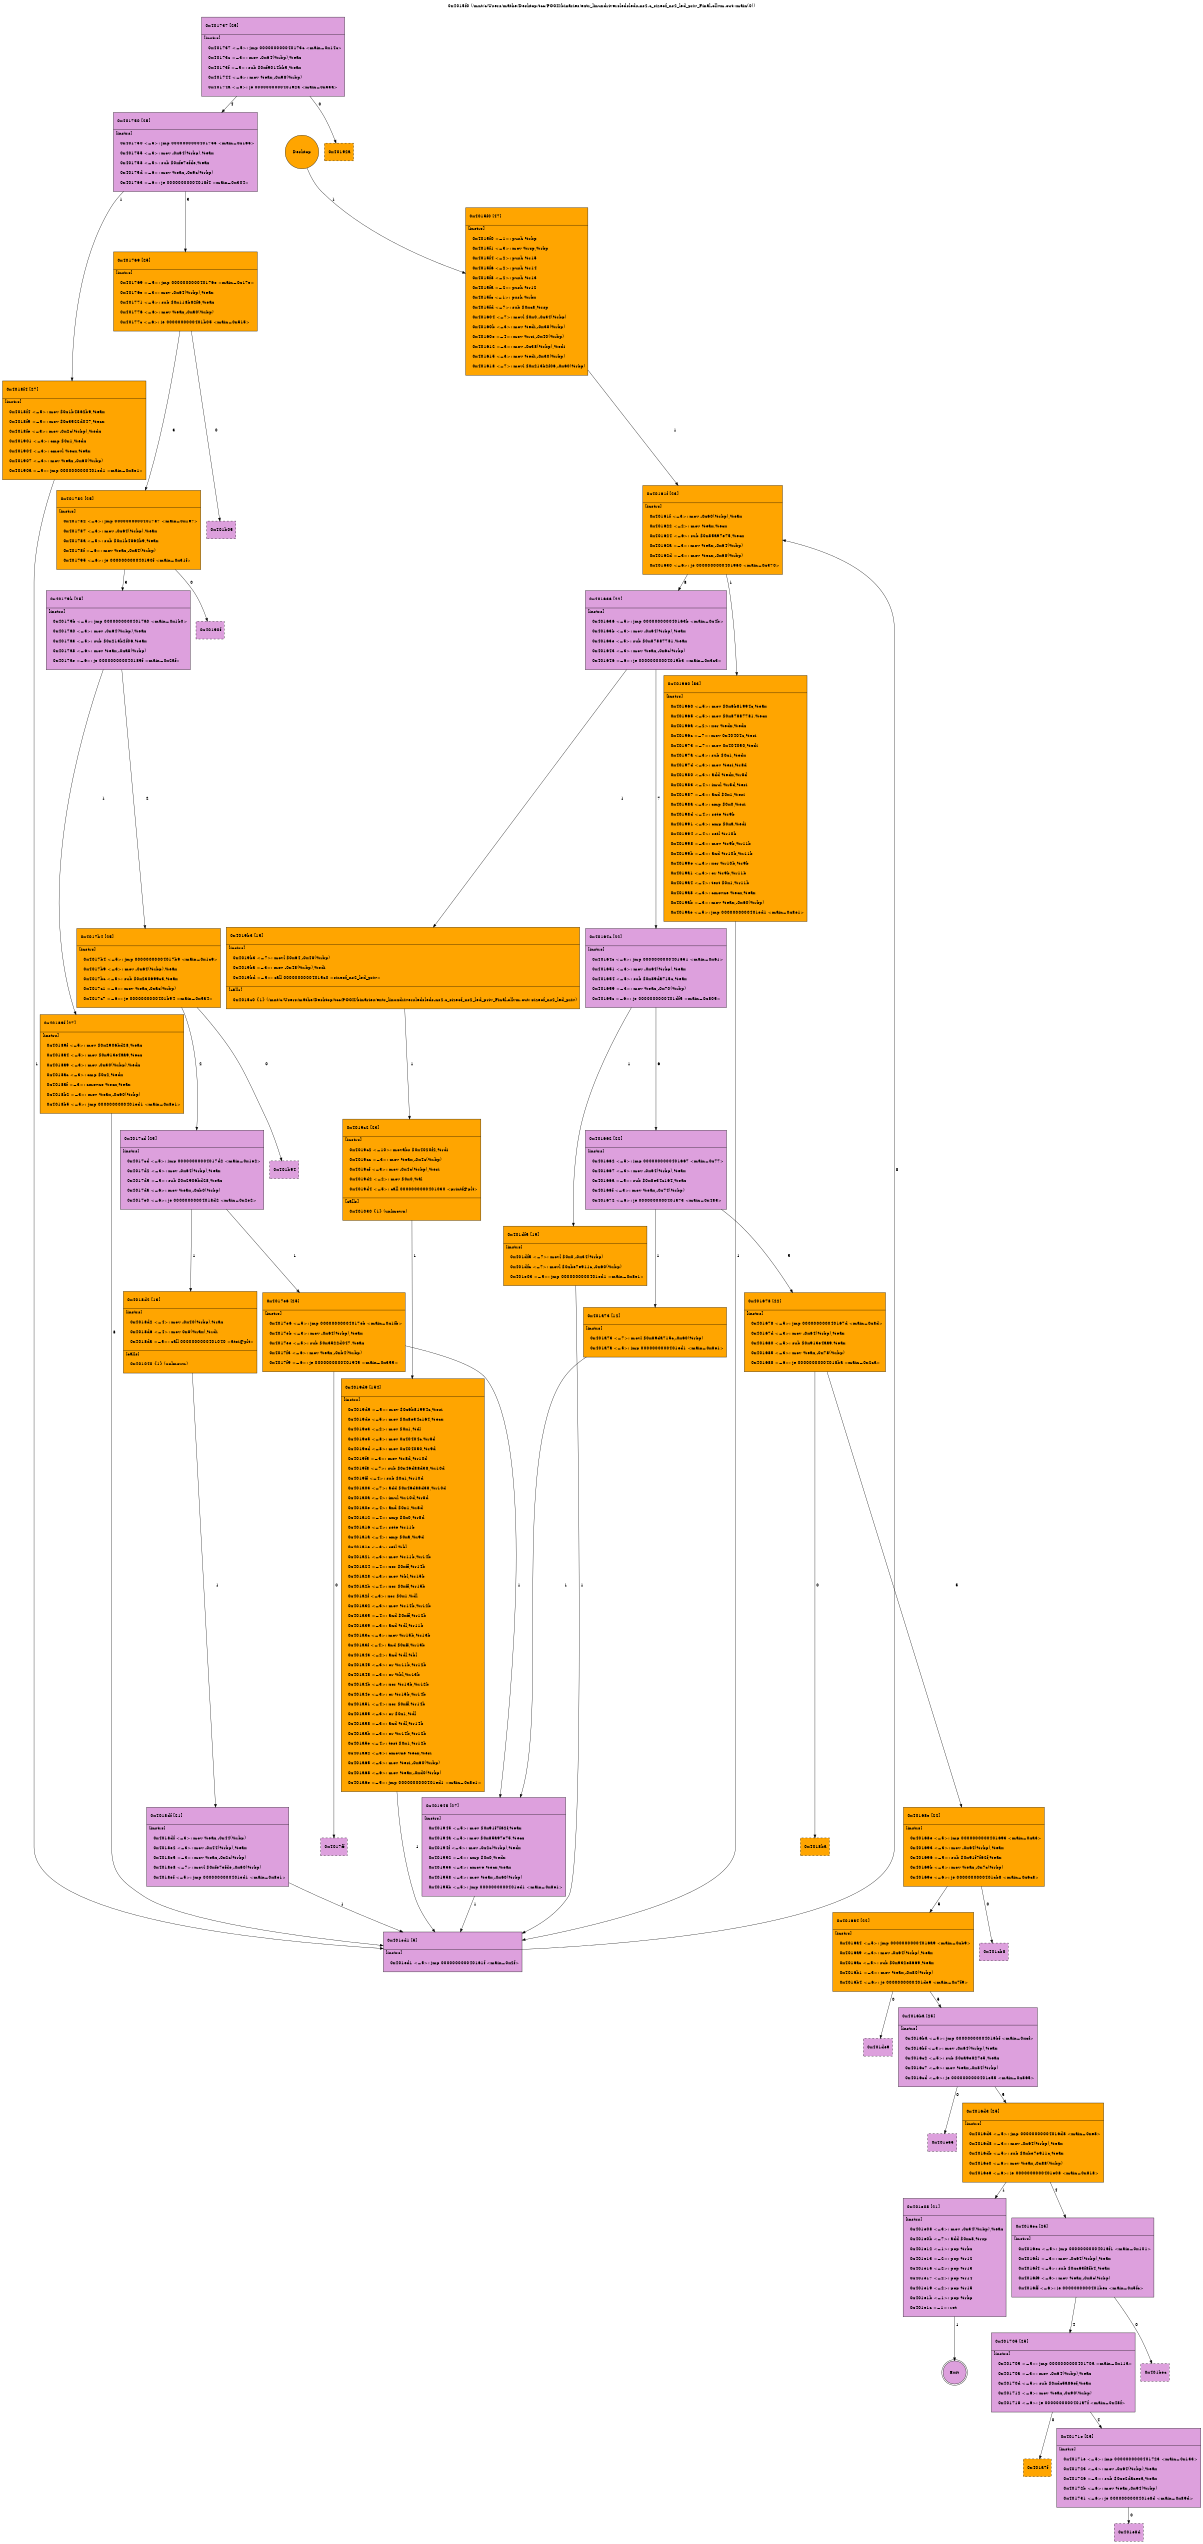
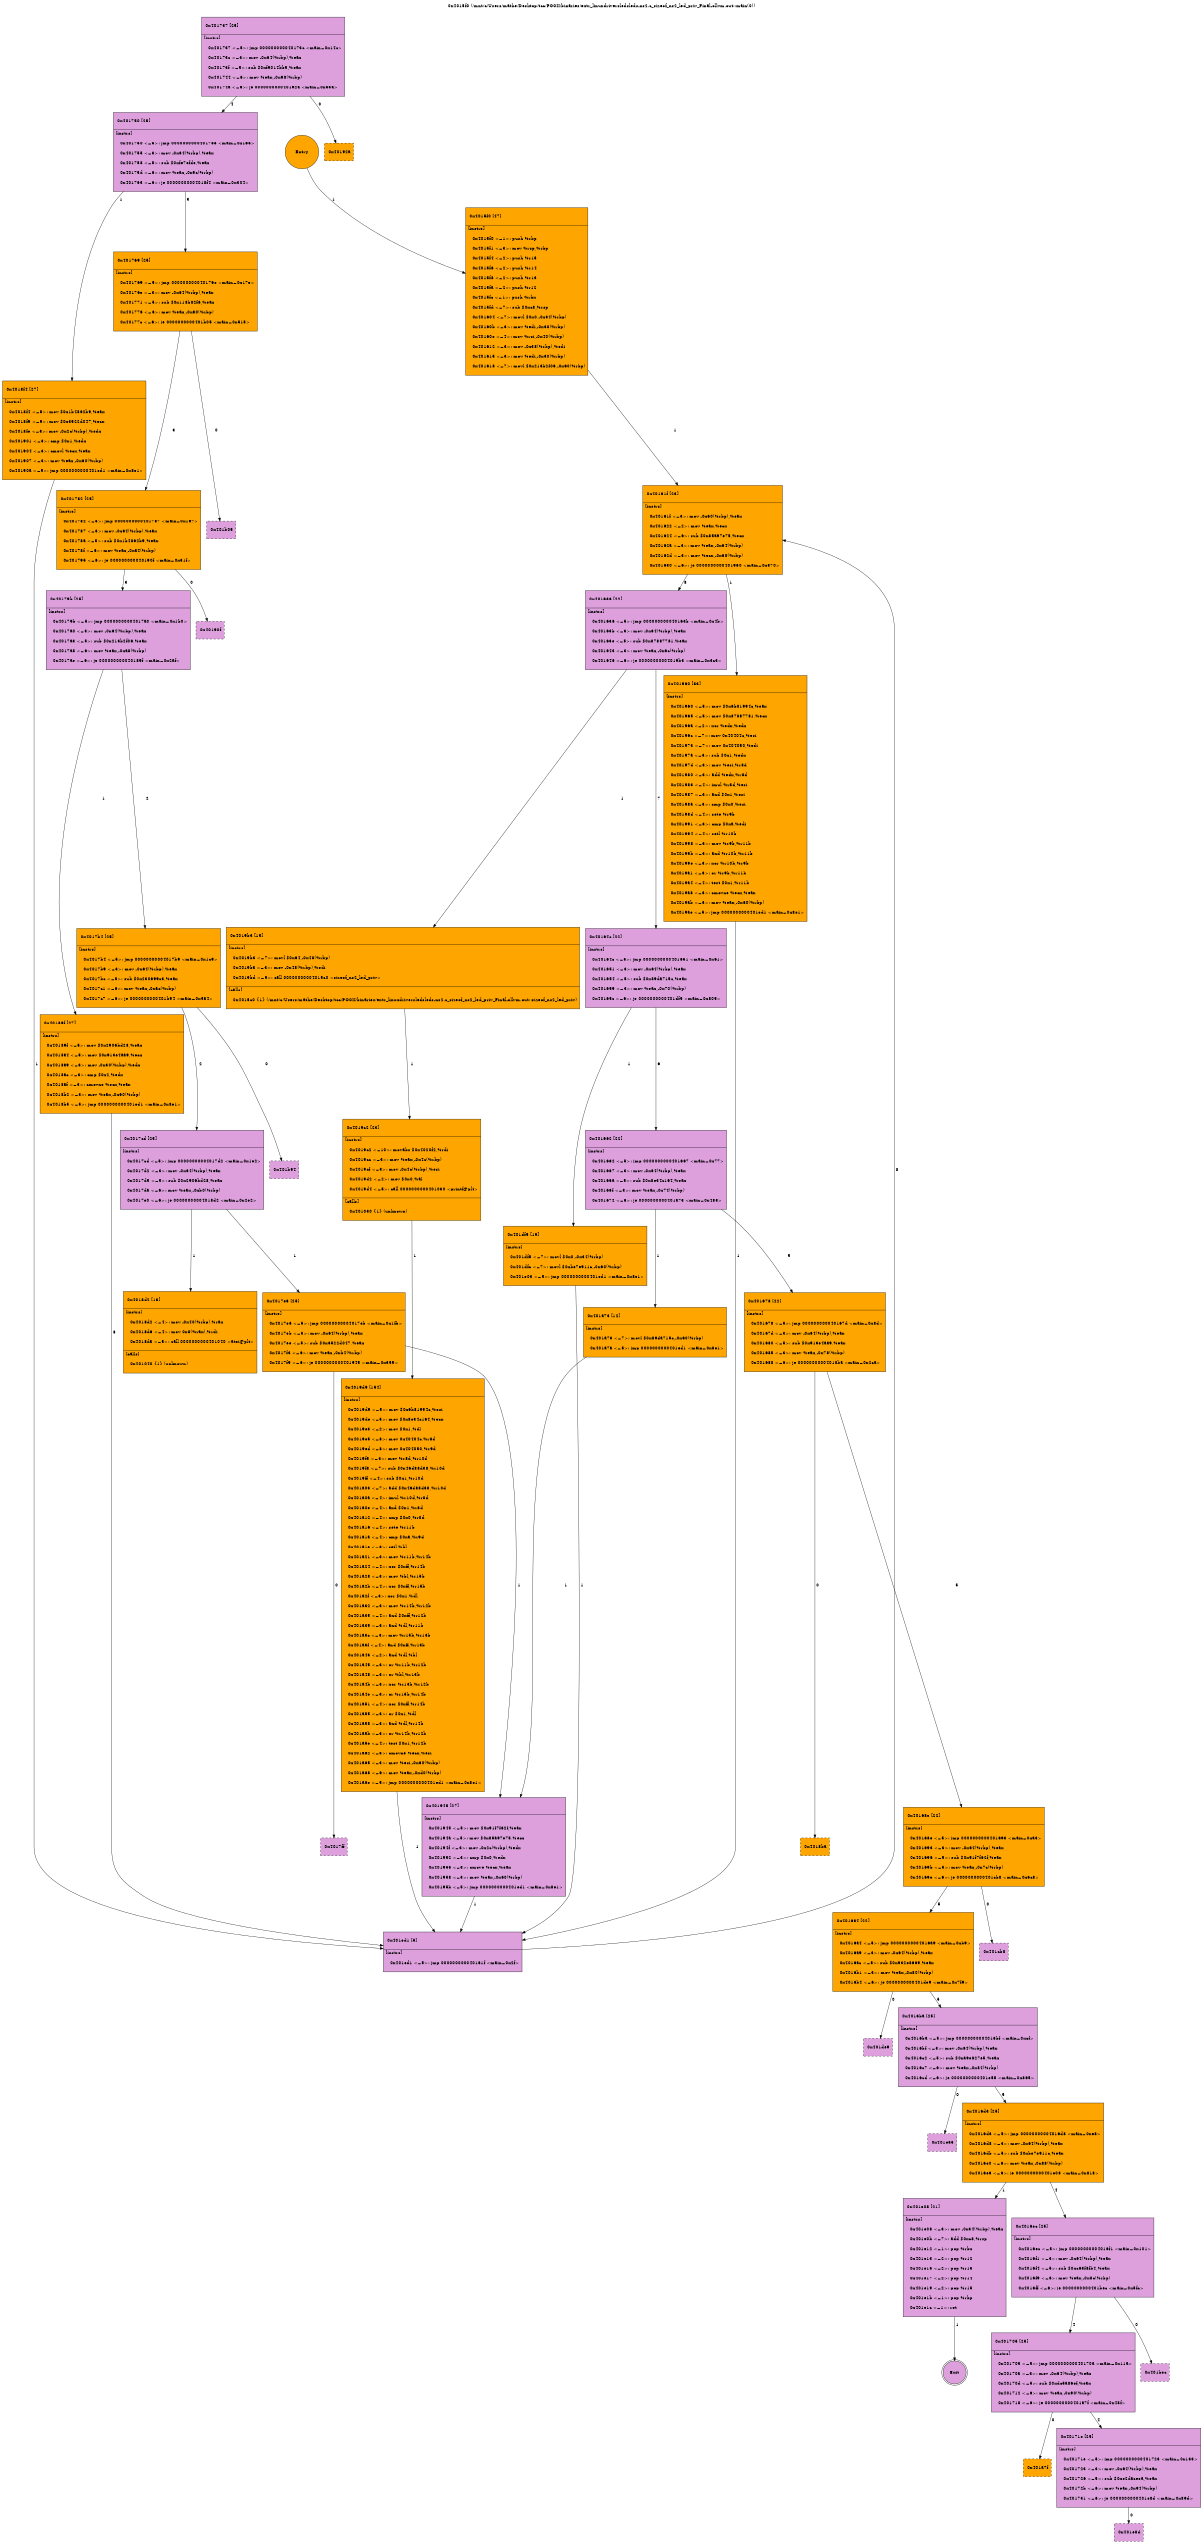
(302, 152) -> (302, 152)
(218, 1847) -> none
